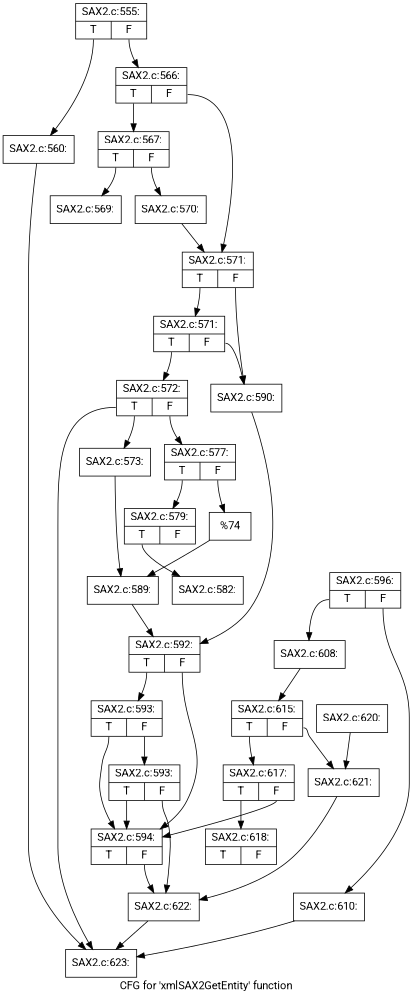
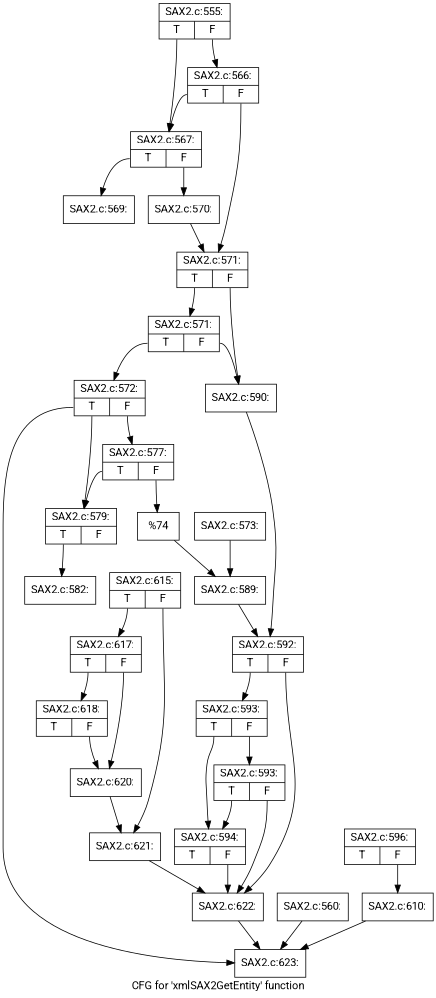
(81, 87) -> (175, 82)
(132, 429) -> (90, 458)
(310, 654) -> none
none -> (91, 749)
(197, 752) -> (295, 786)
(224, 820) -> (120, 717)
